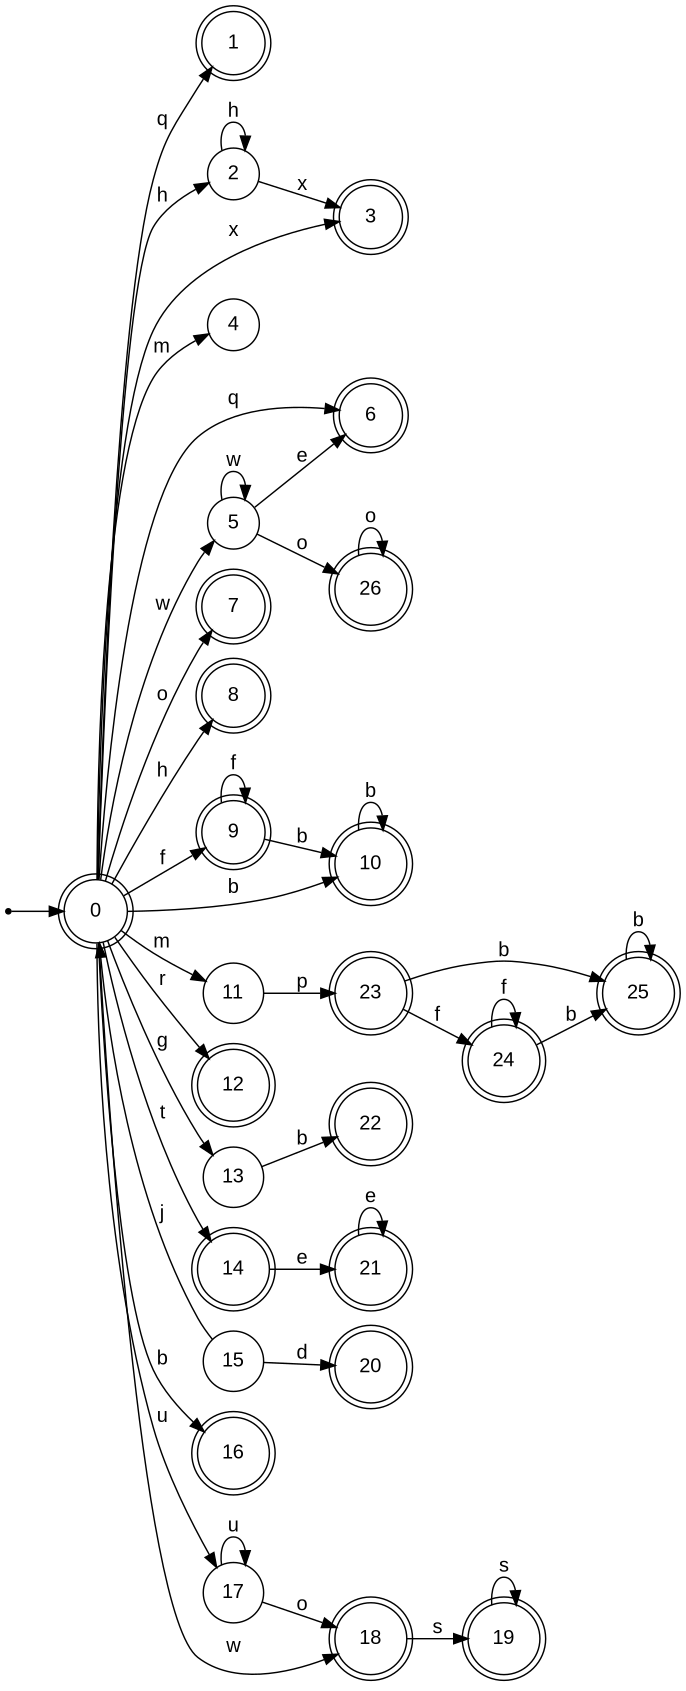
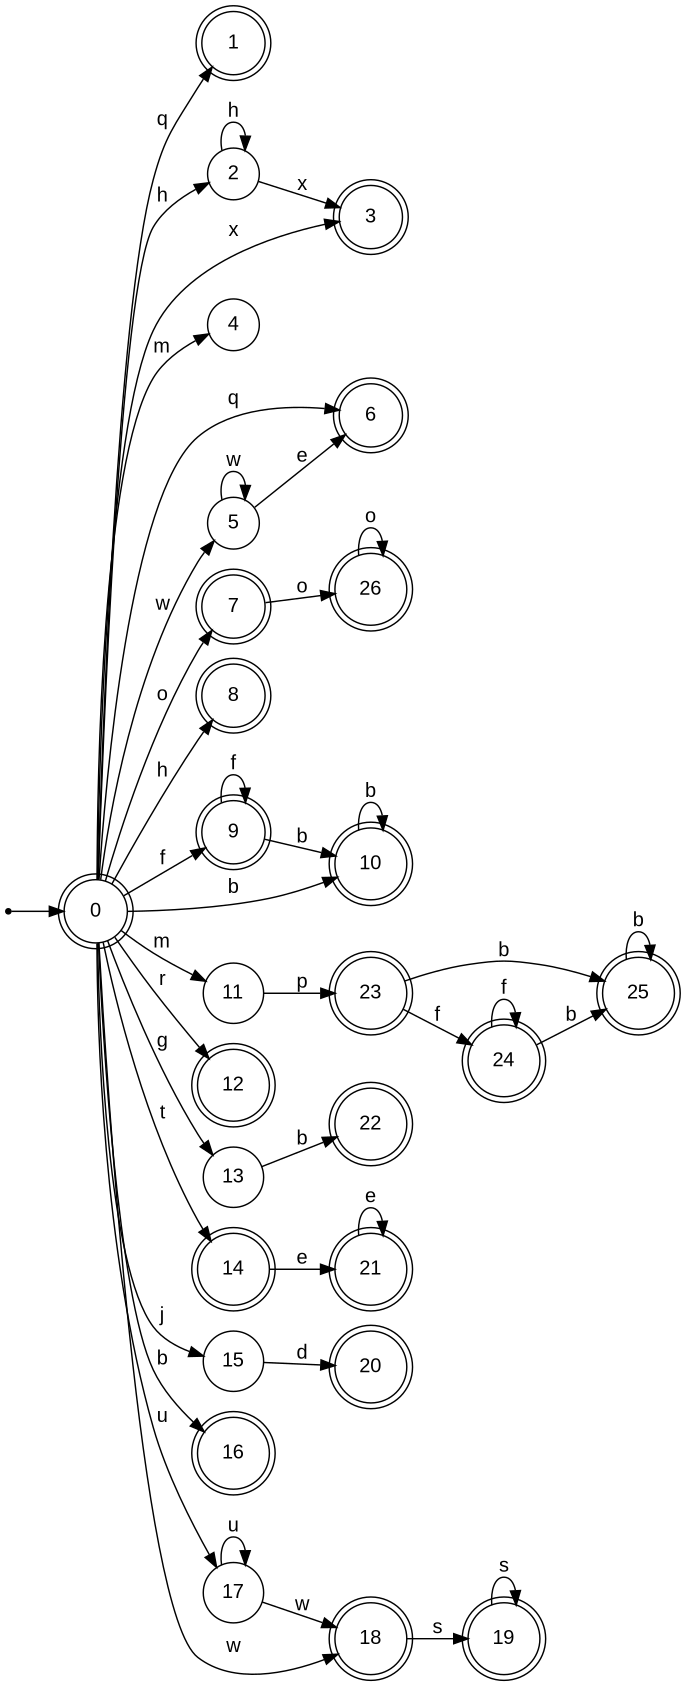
(291, 551) -> (293, 599)
(136, 1155) -> (111, 1160)
(302, 1605) -> (302, 1605)
